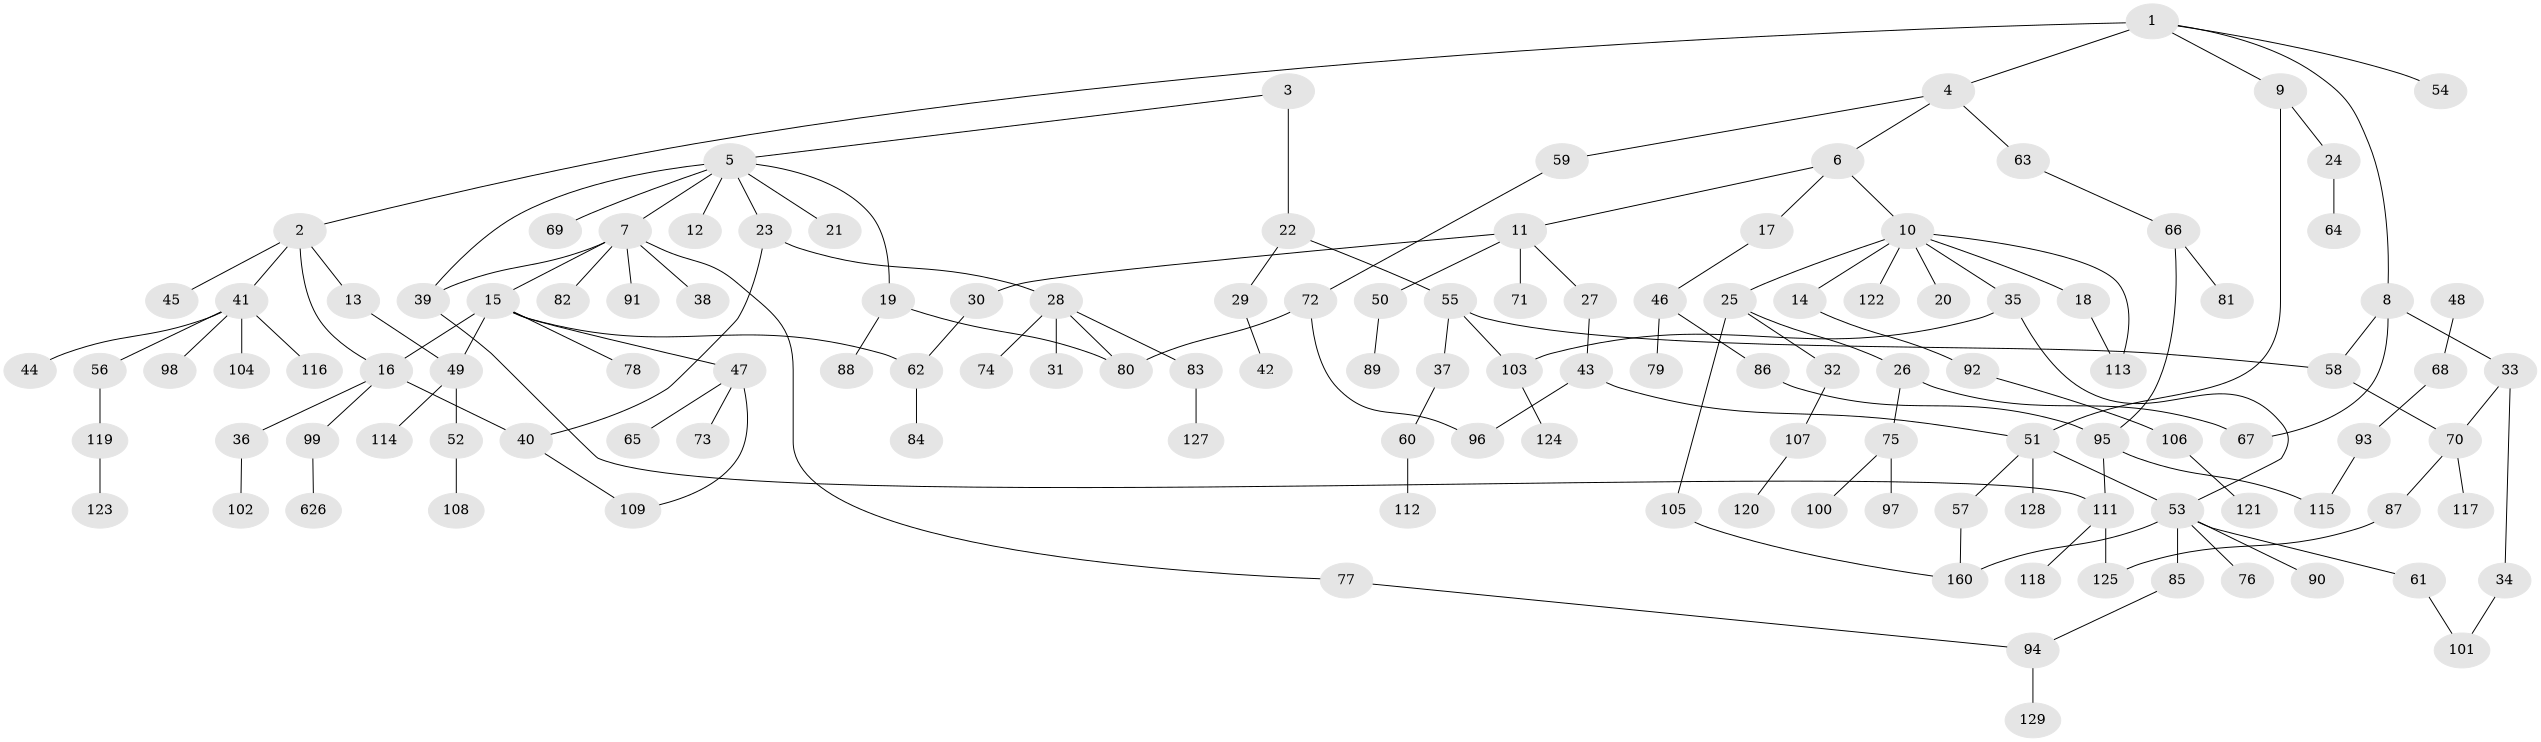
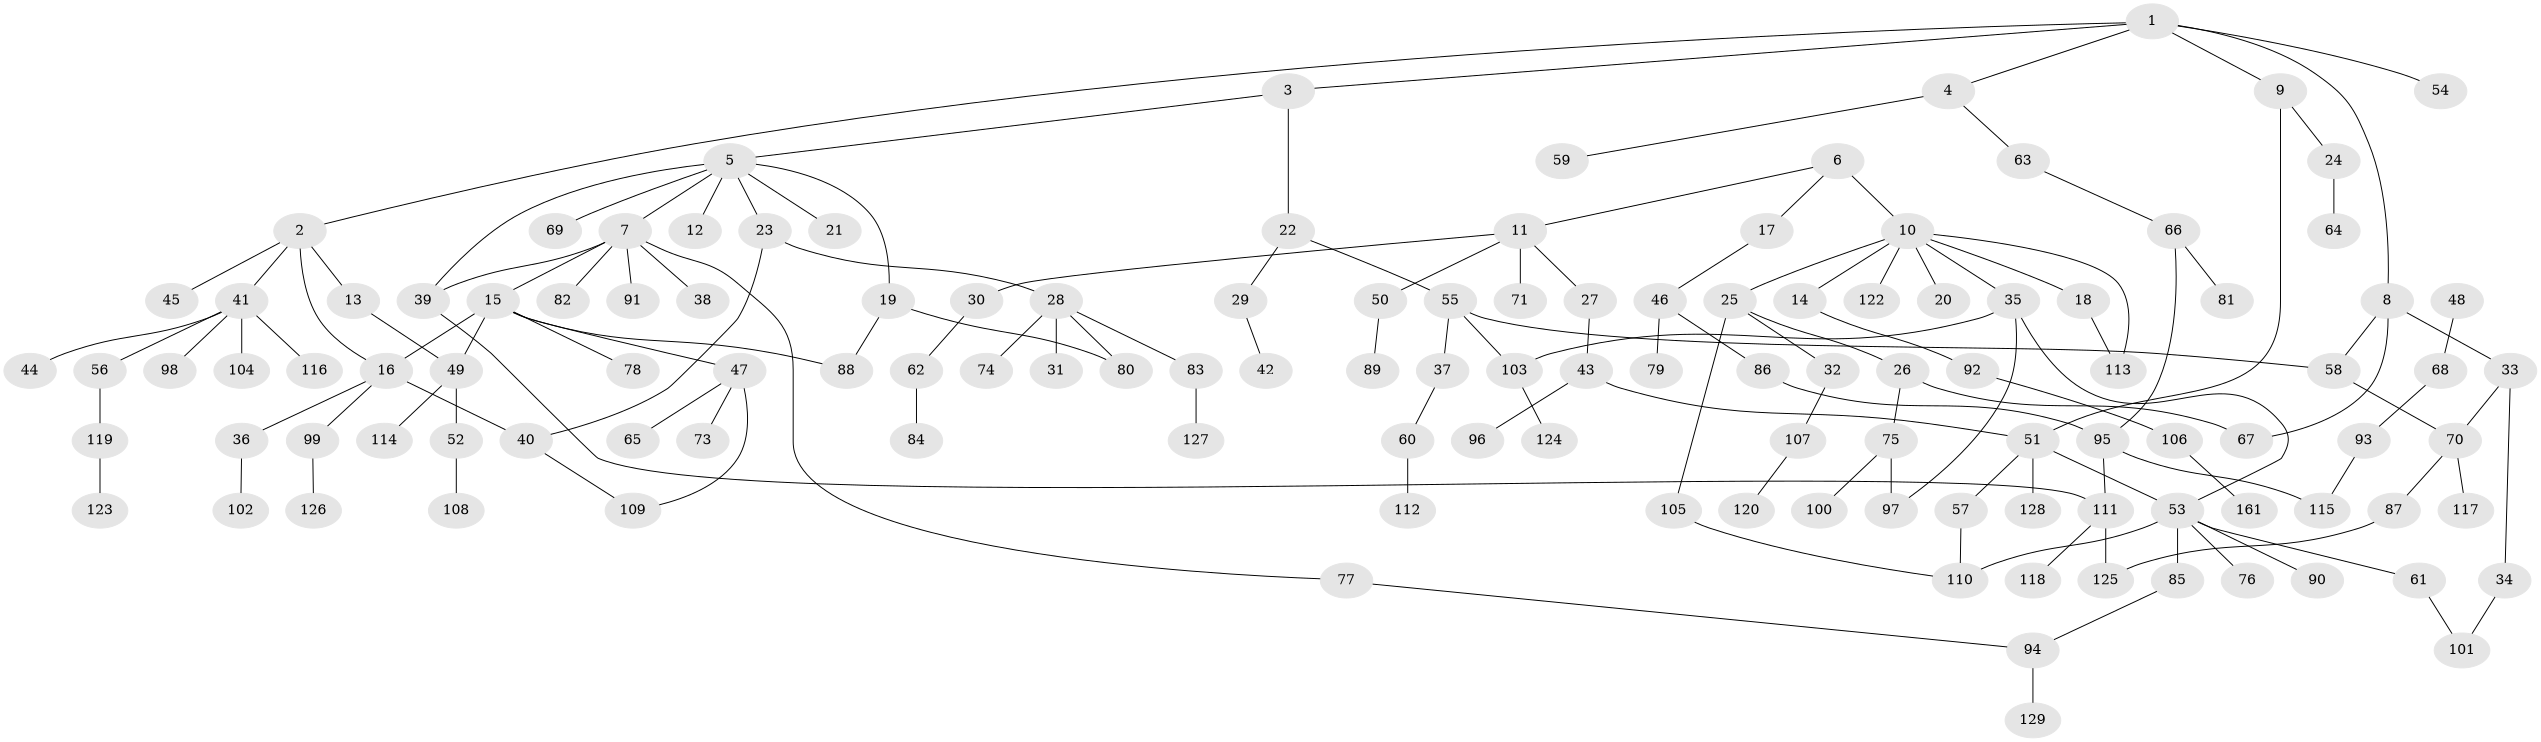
none -> (1721, 56)
(1893, 126) -> none
(1311, 301) -> none
(705, 336) -> (667, 341)
none -> (1988, 422)
(314, 511) -> (314, 511)
(2249, 511) -> (2249, 511)
(1960, 581) -> (1960, 581)
